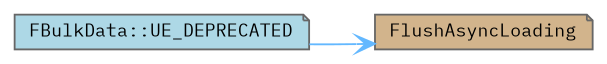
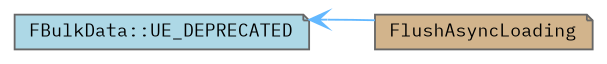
(333, 44) -> (351, 20)
